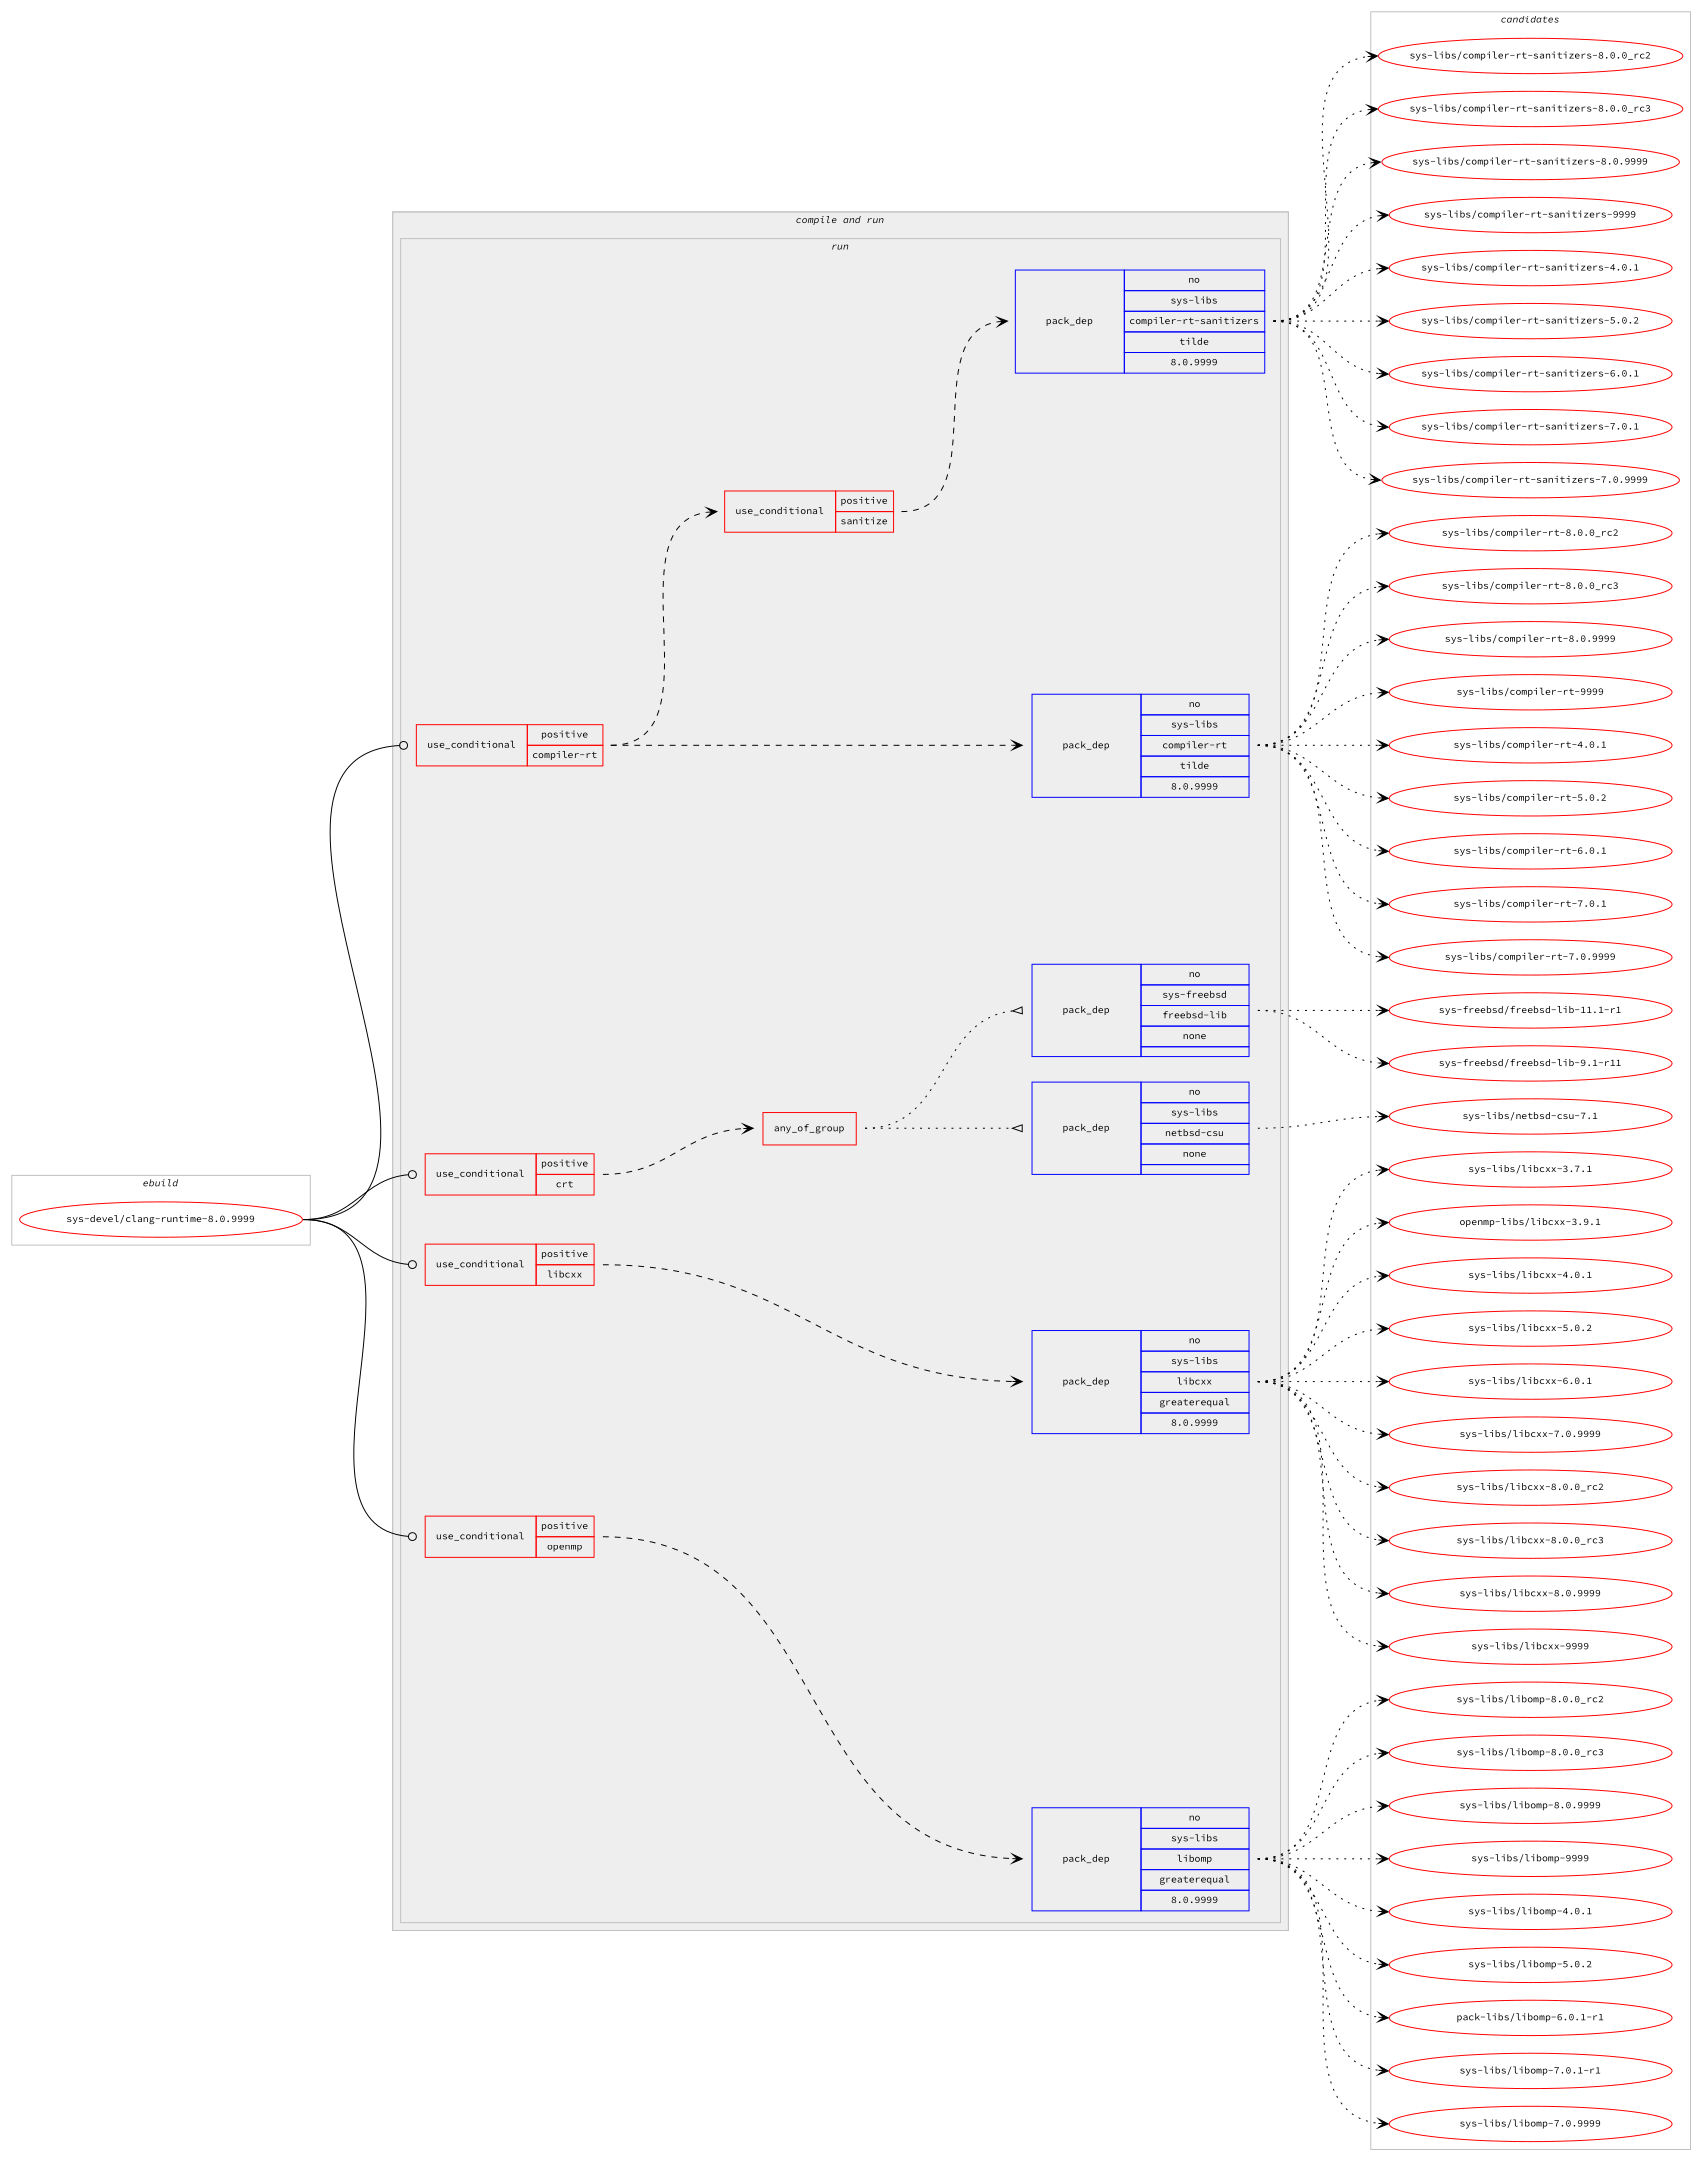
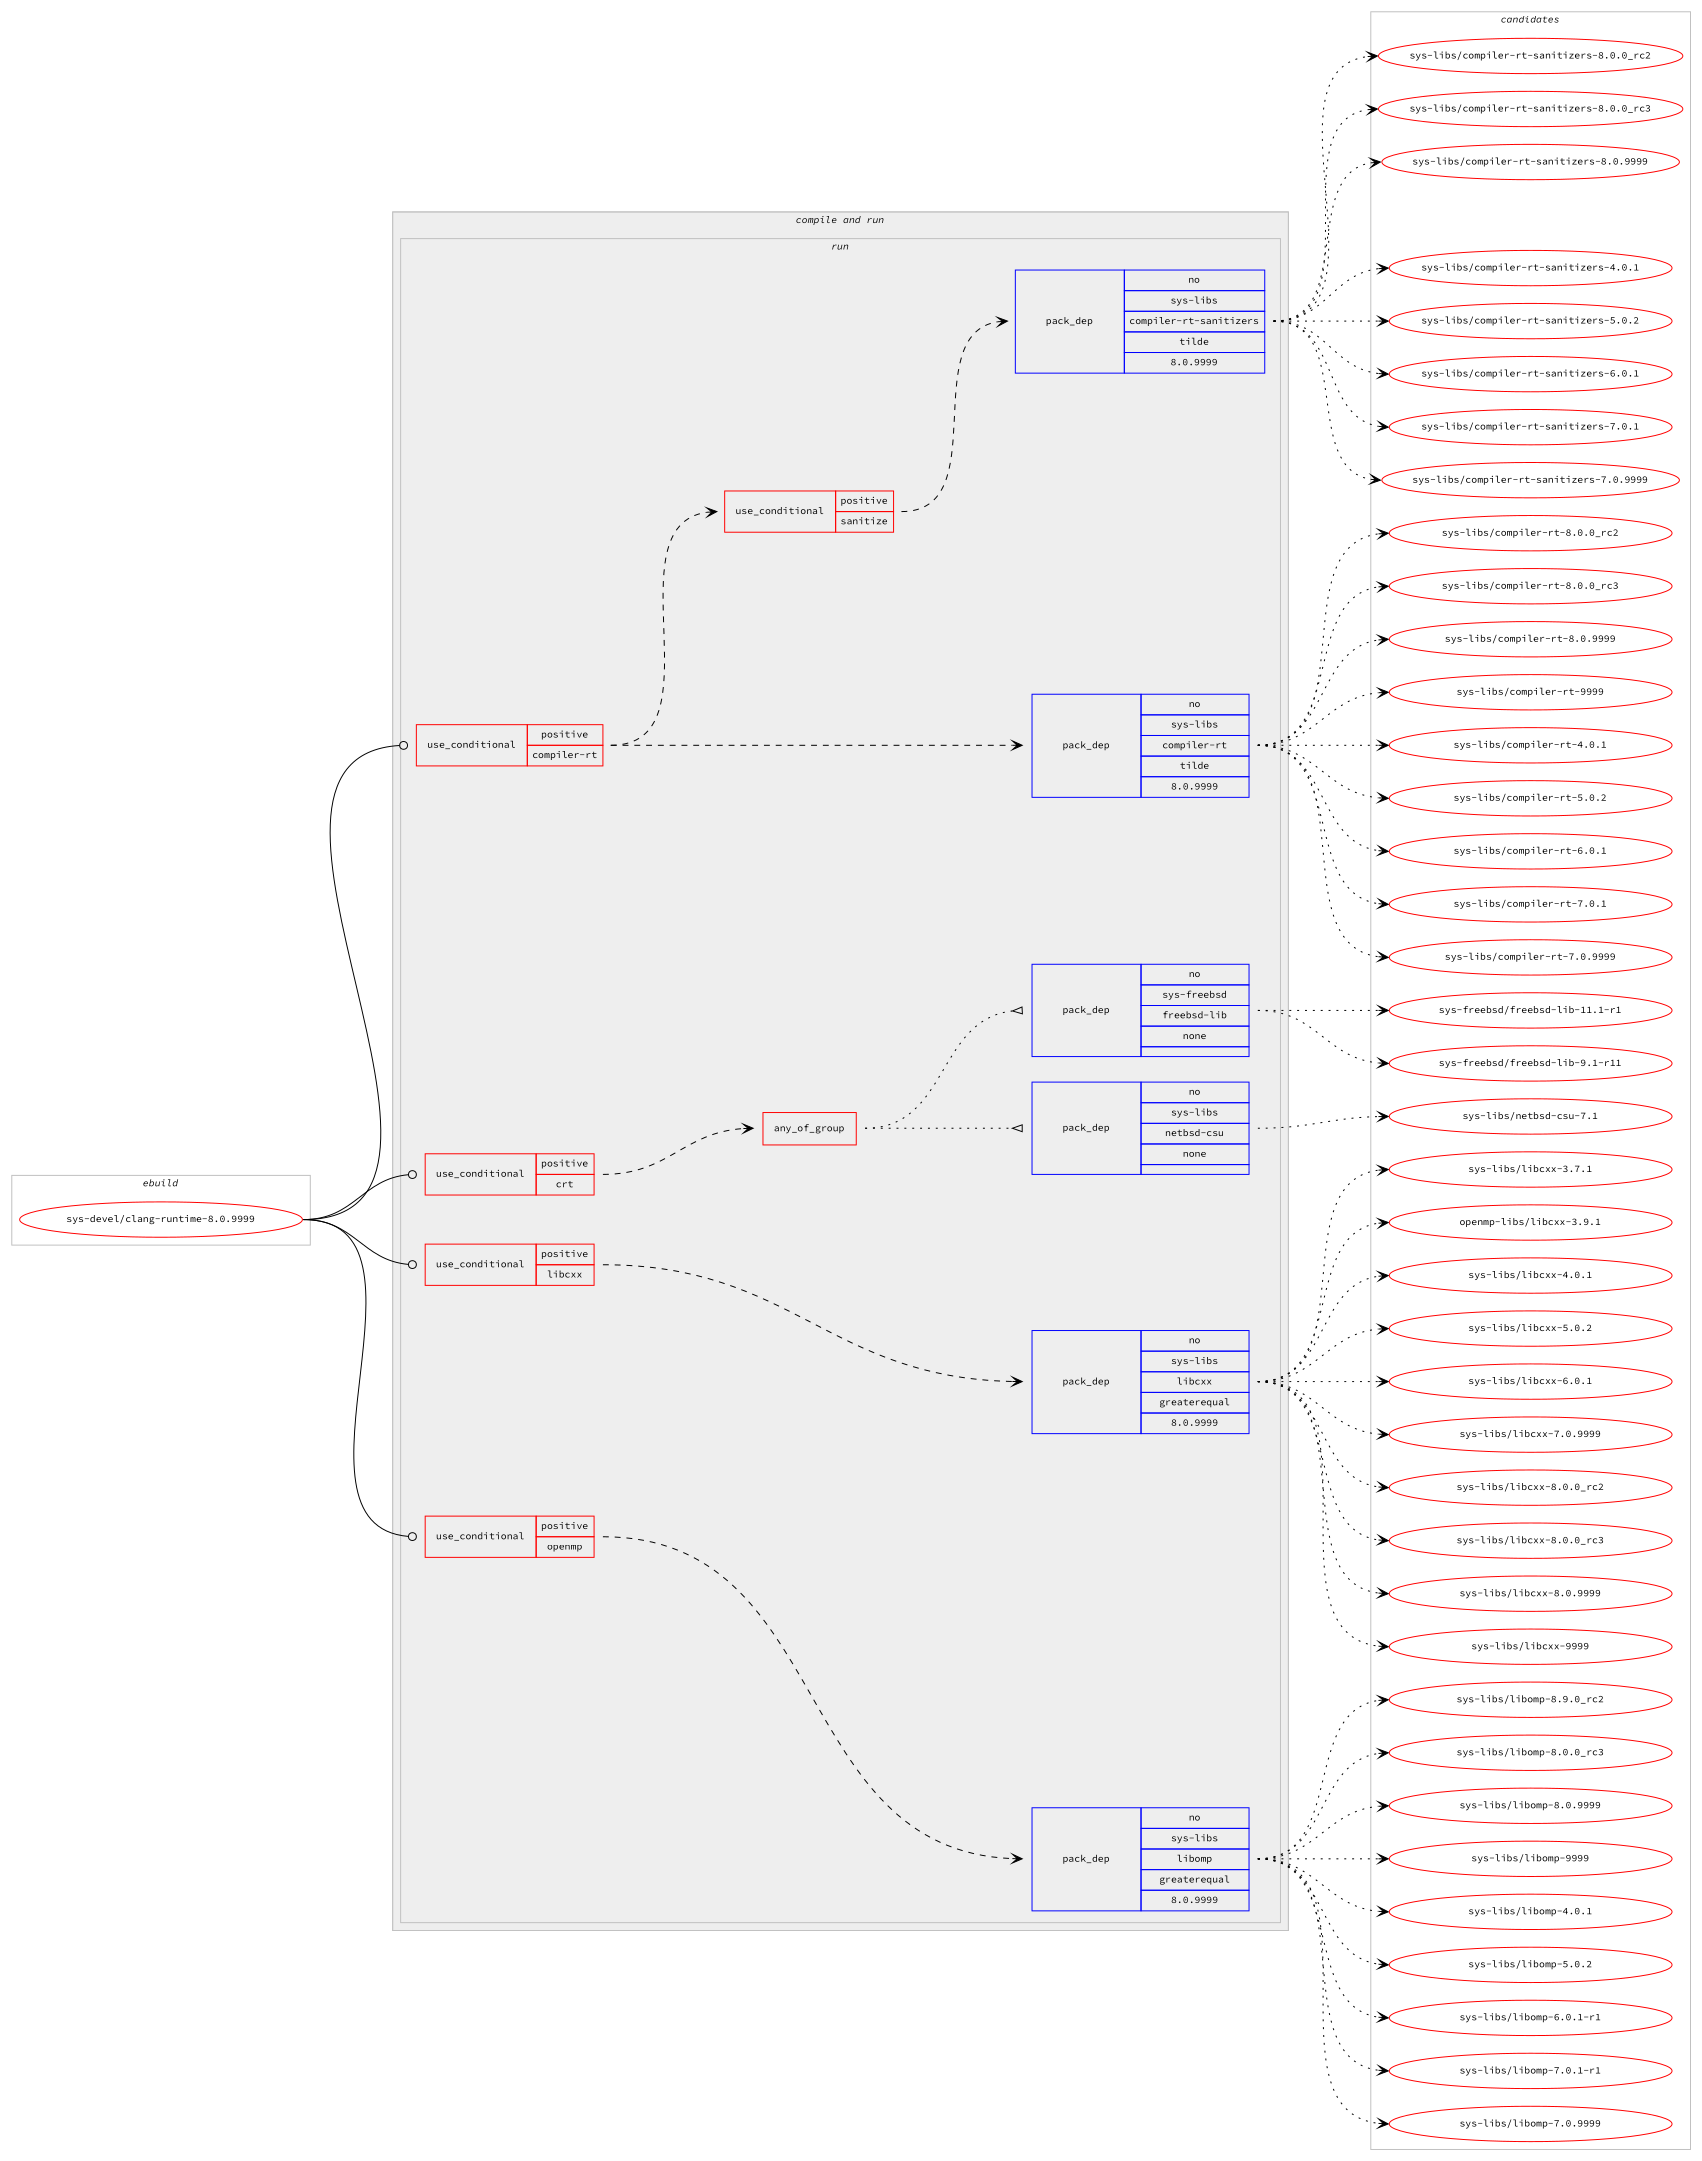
(1531, 215) -> none
(1531, 1700) -> (1531, 1700)
(1531, 2018) -> (1531, 2018)
